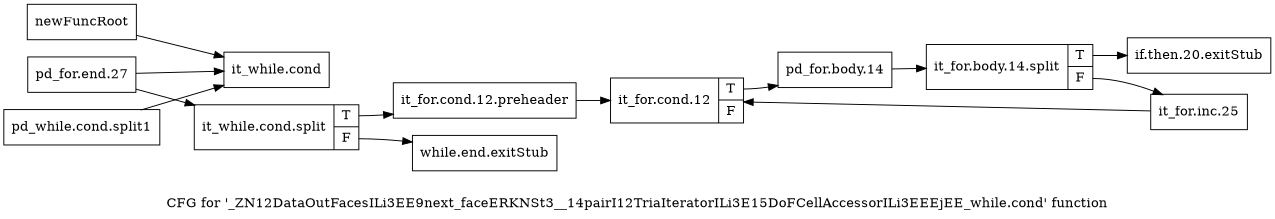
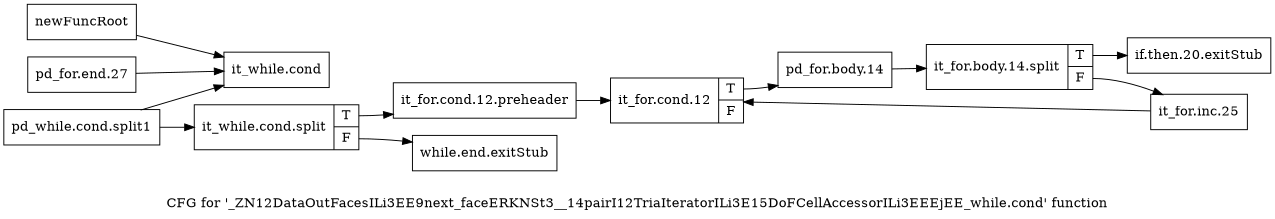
(161, 96) -> (172, 127)
